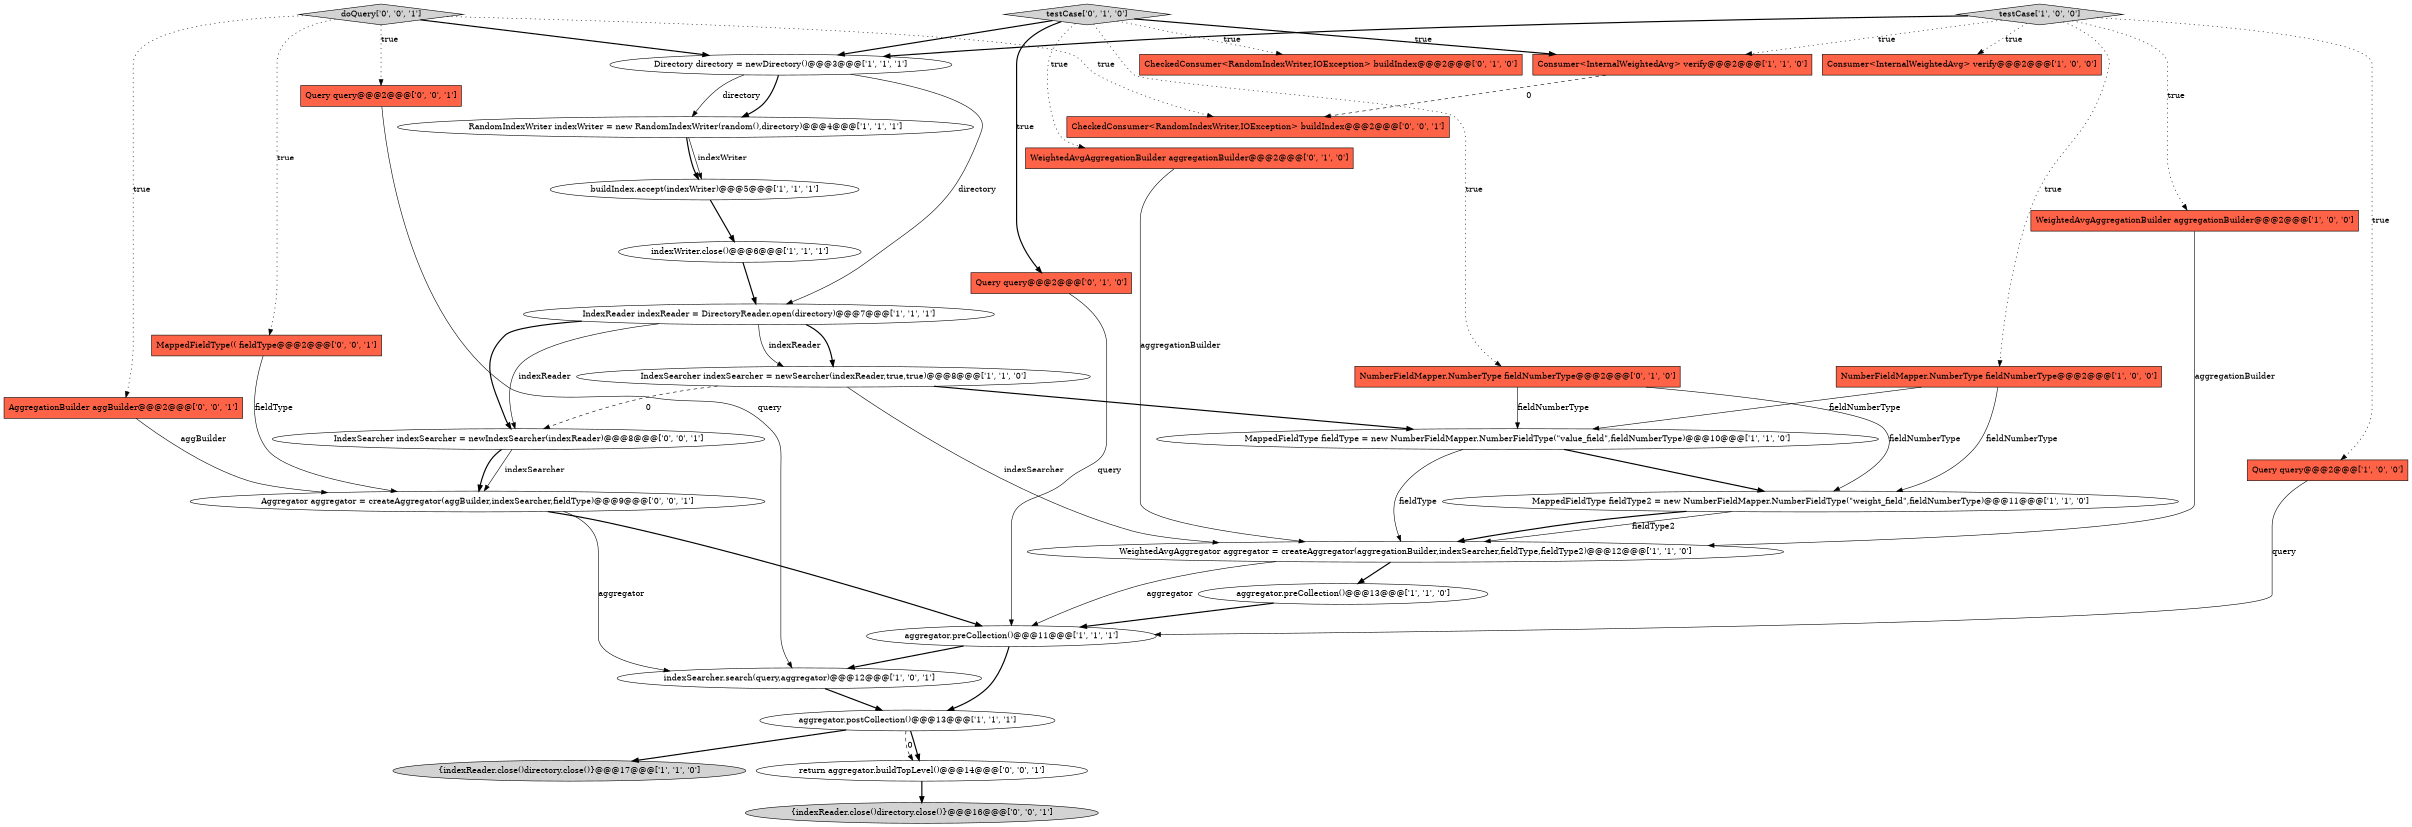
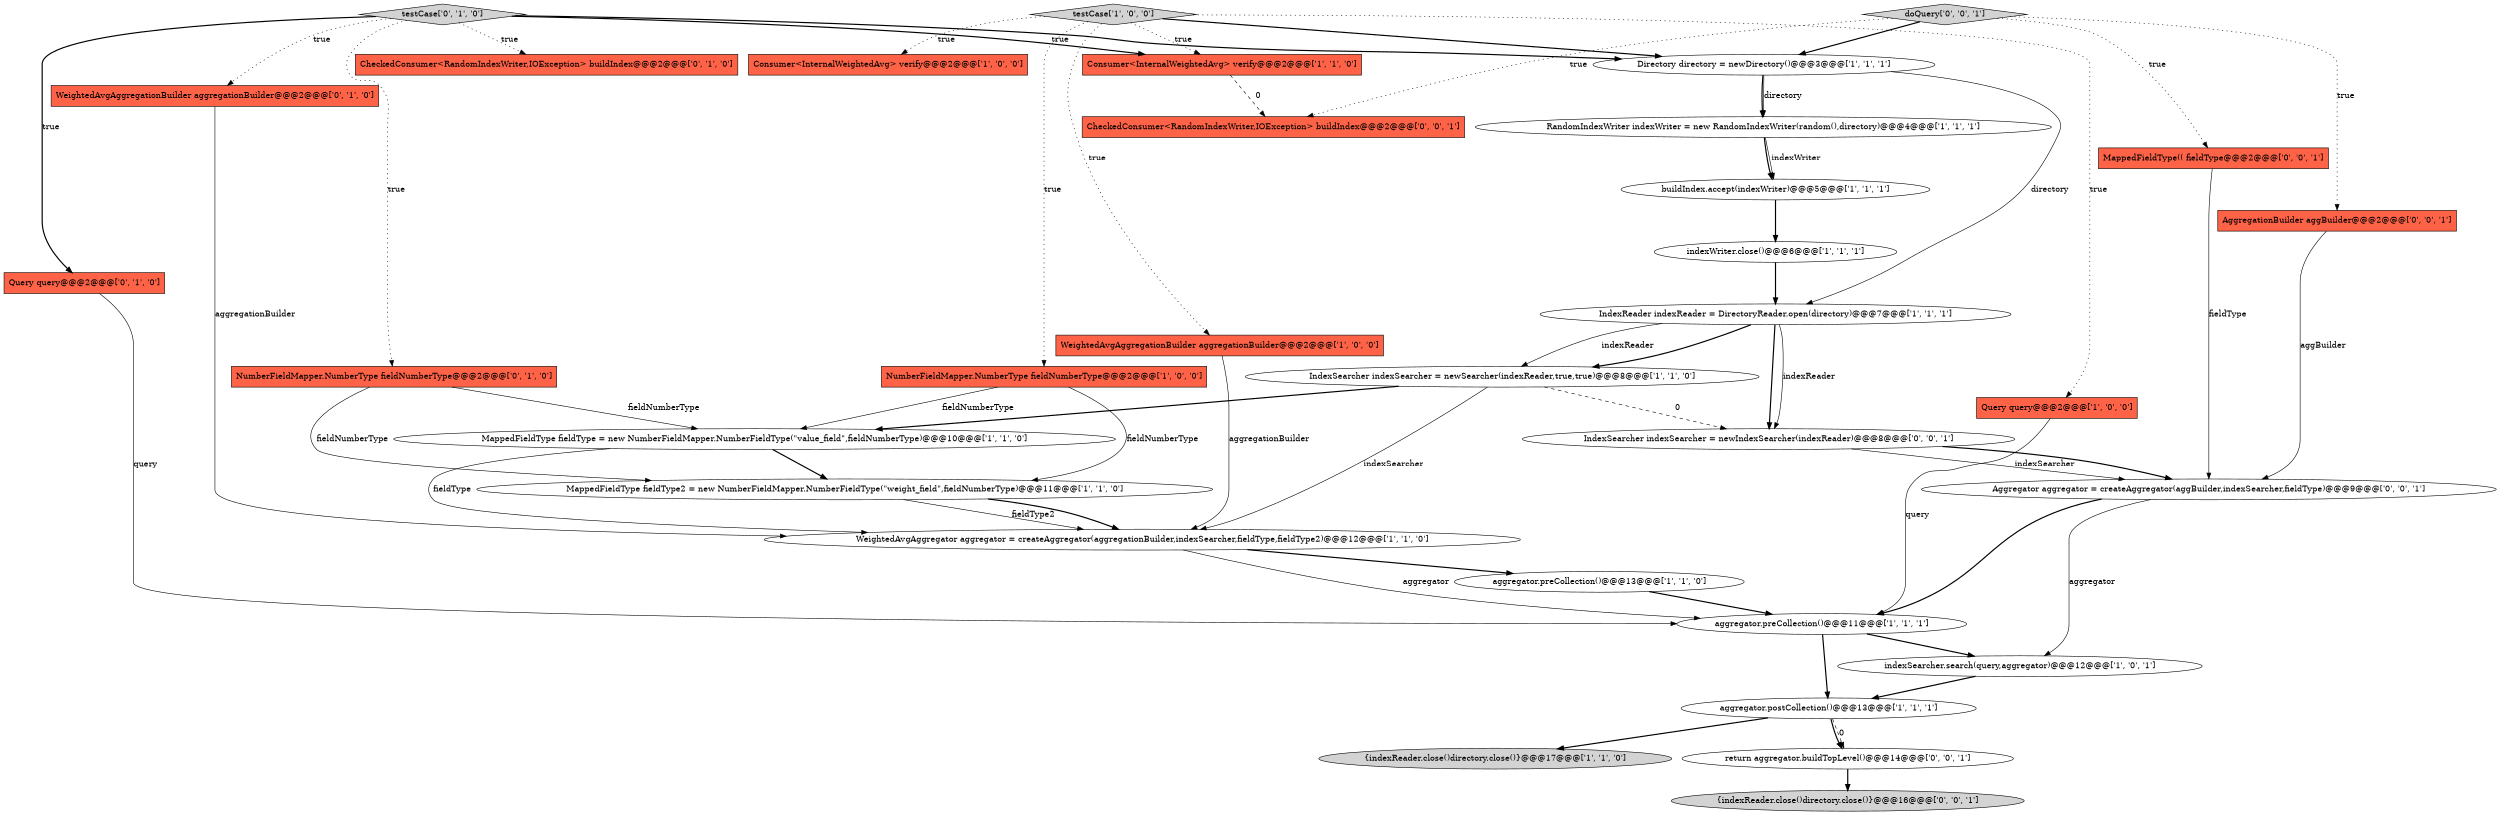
(381, 96) -> none
